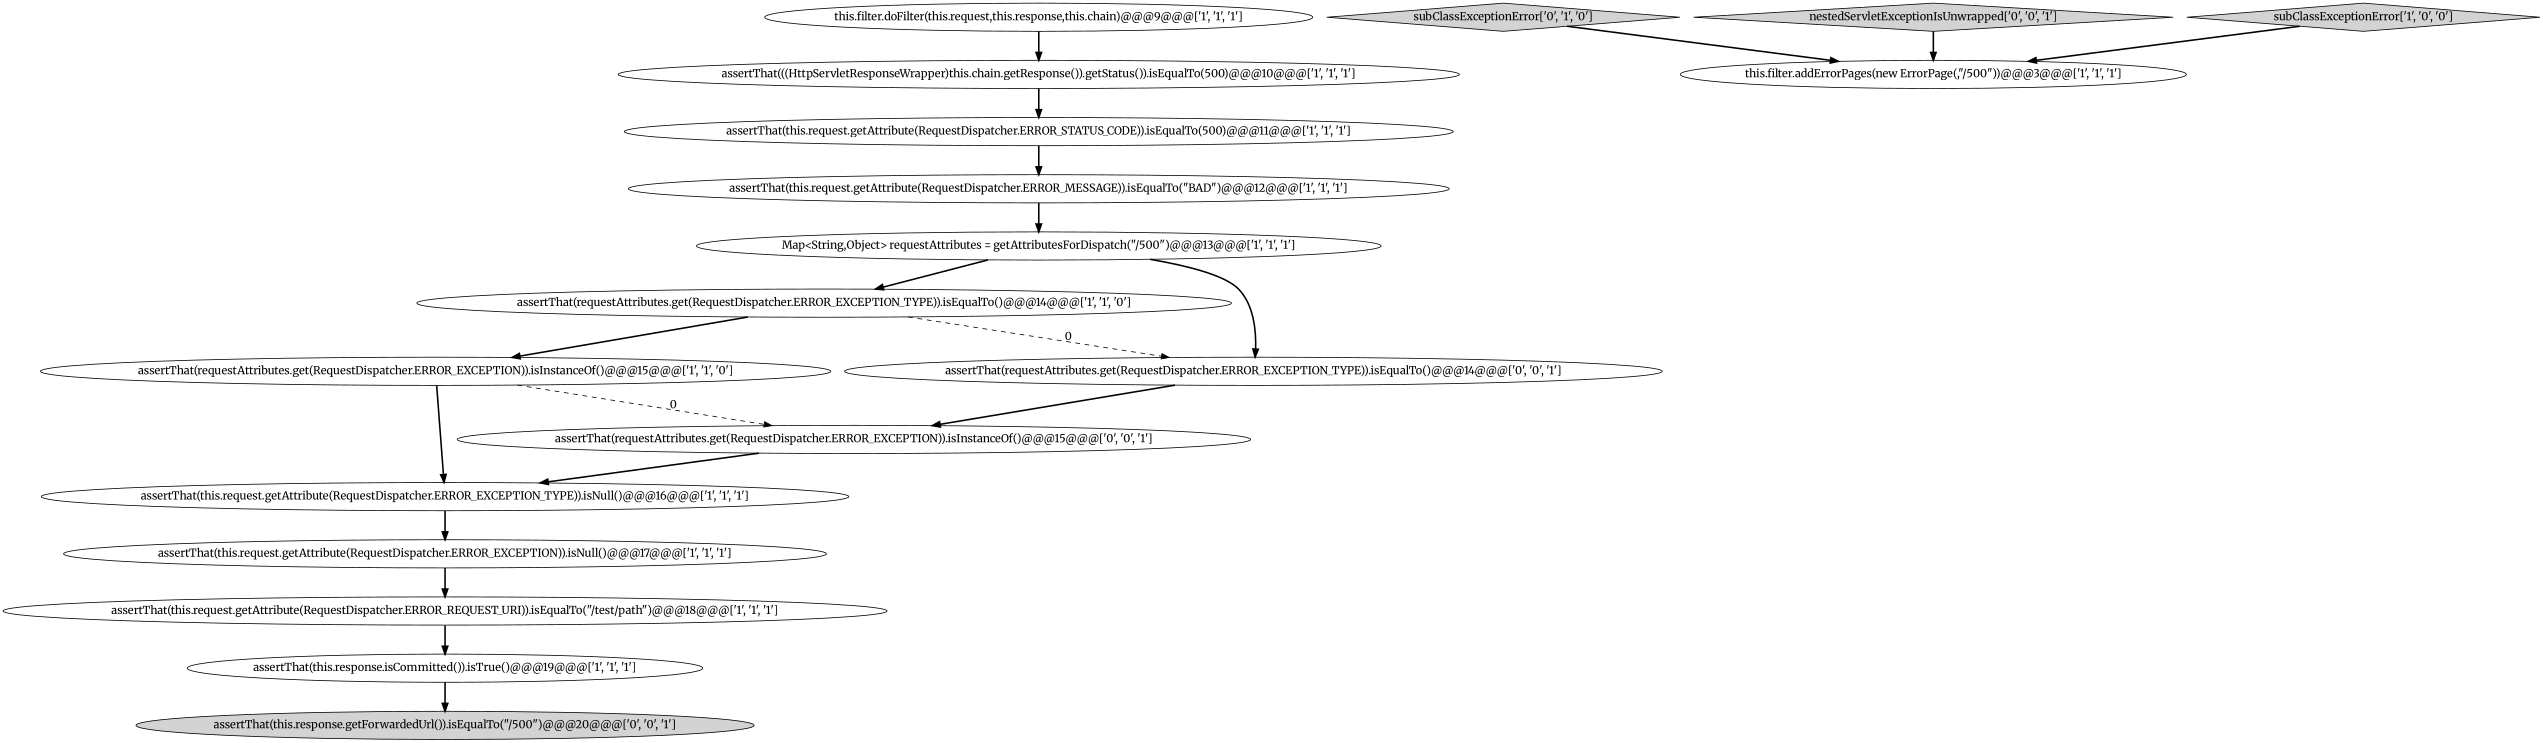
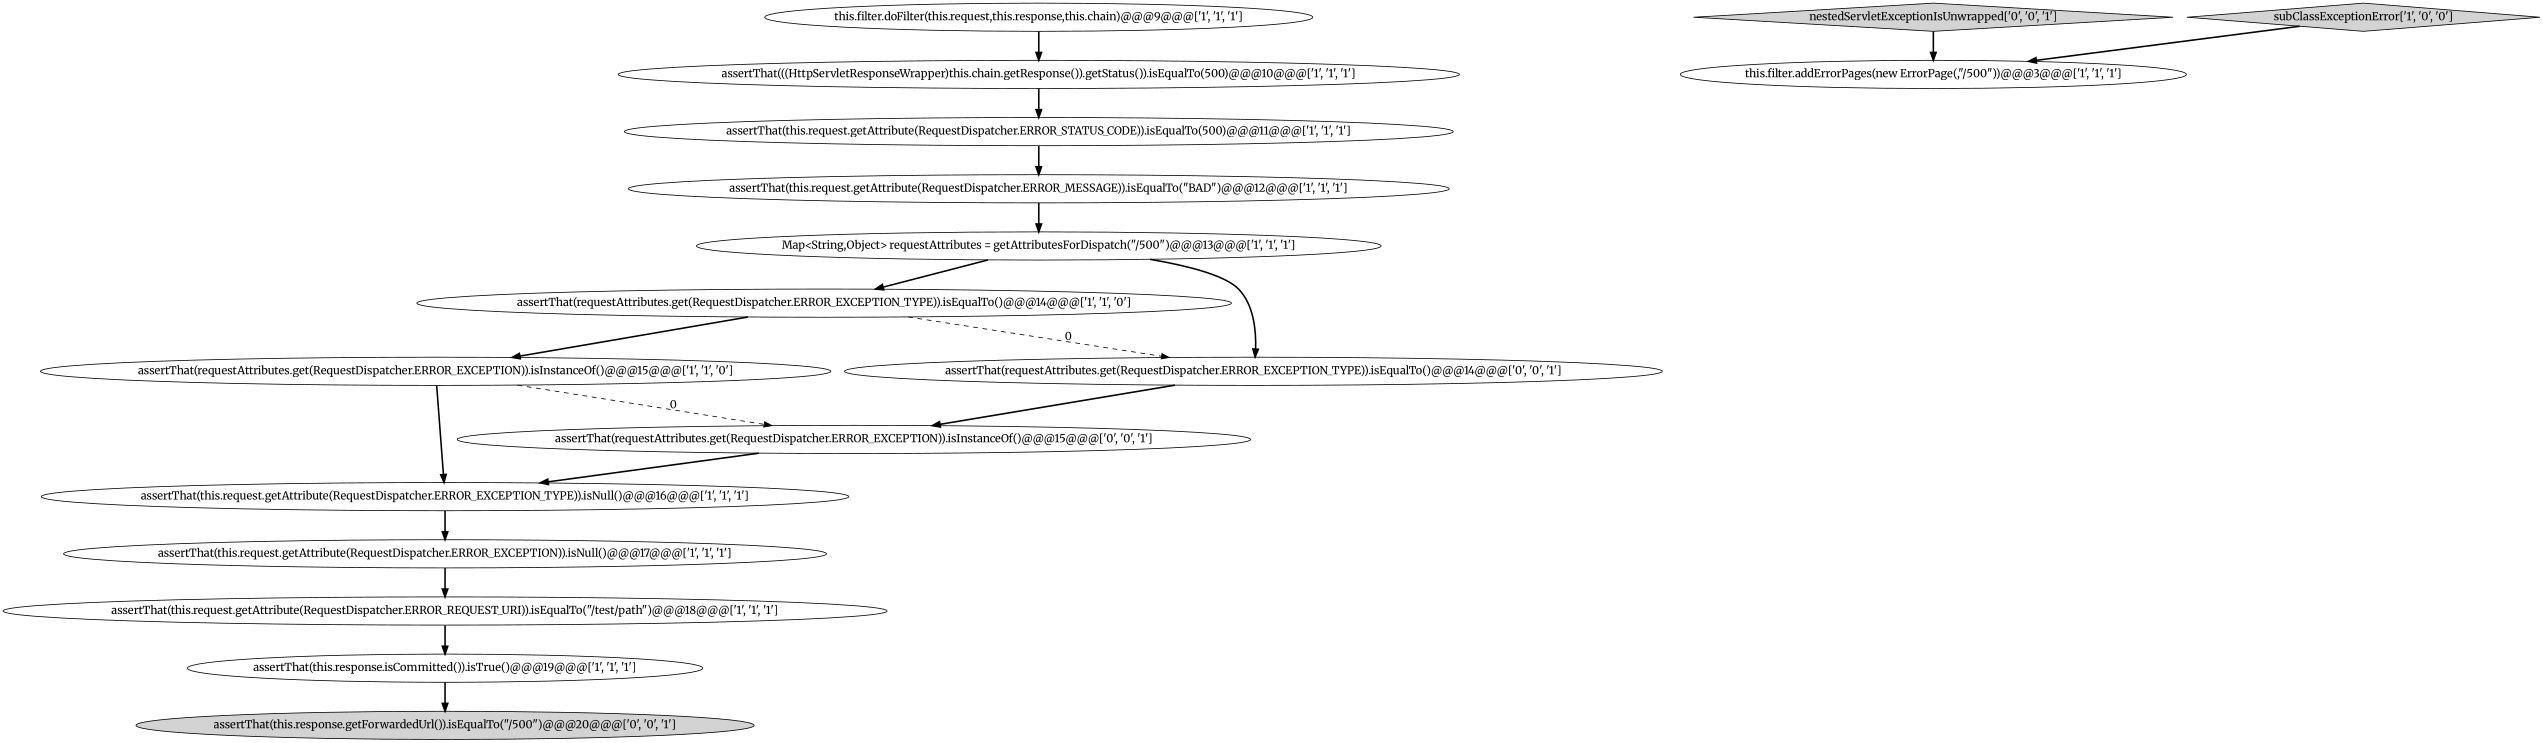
(1503, 17) -> none
